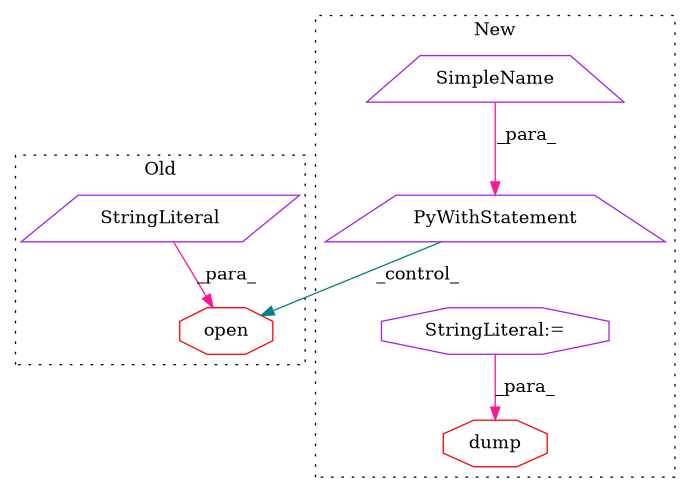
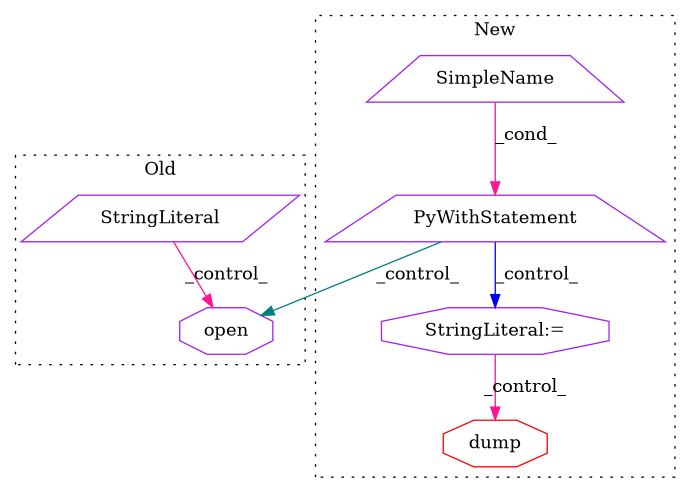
(526, 135) -> (526, 135)
none -> (495, 268)
(226, 275) -> (226, 275)
(226, 331) -> (226, 331)
(525, 387) -> (525, 387)
